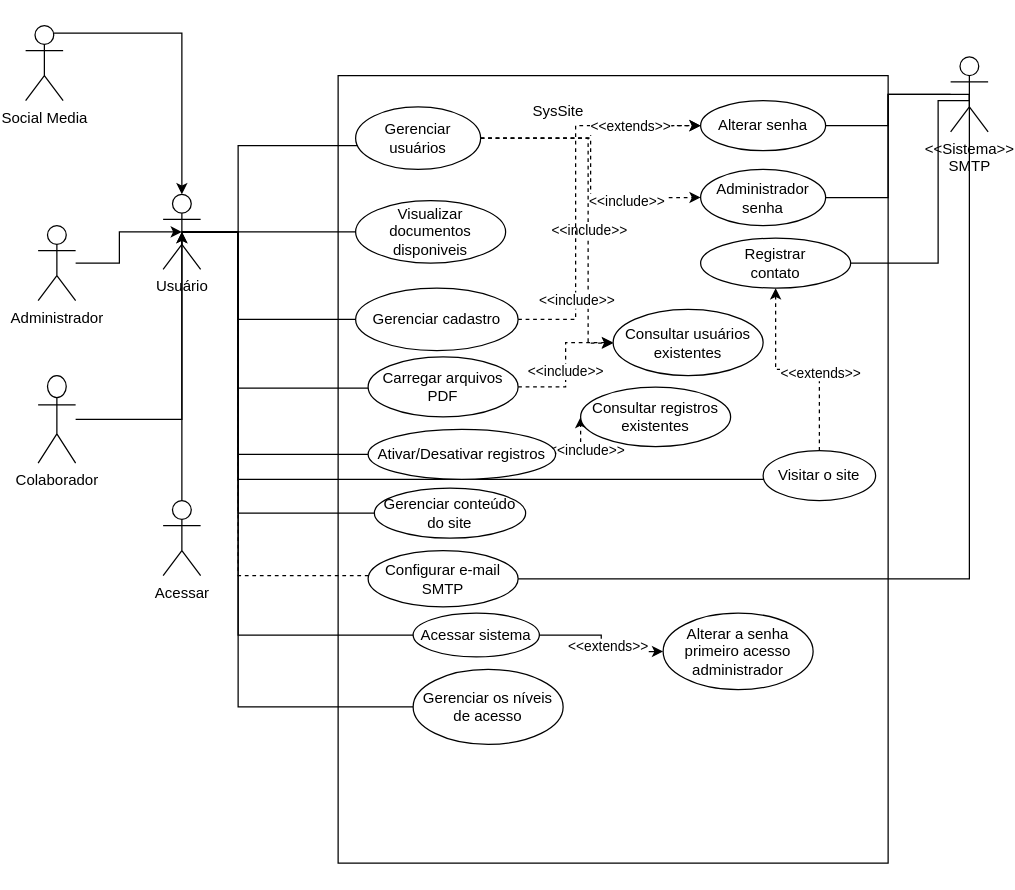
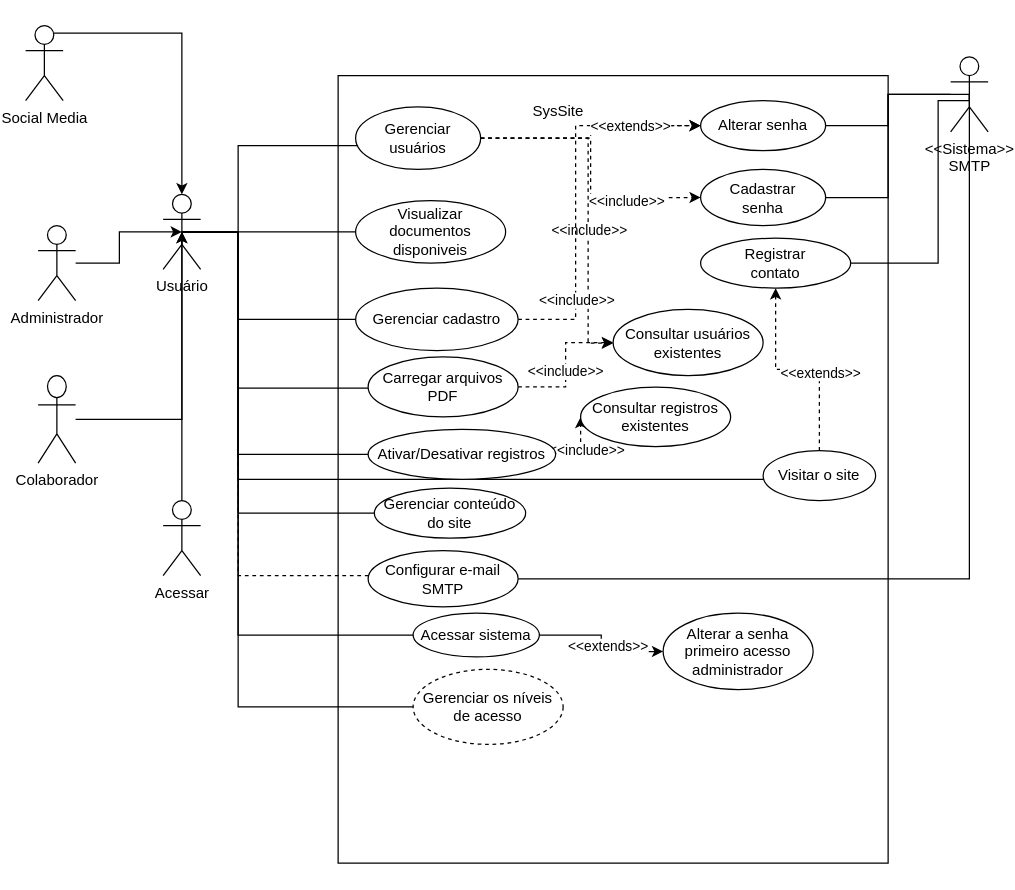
(763, 198) -> (763, 198)
(488, 707) -> (488, 707)
